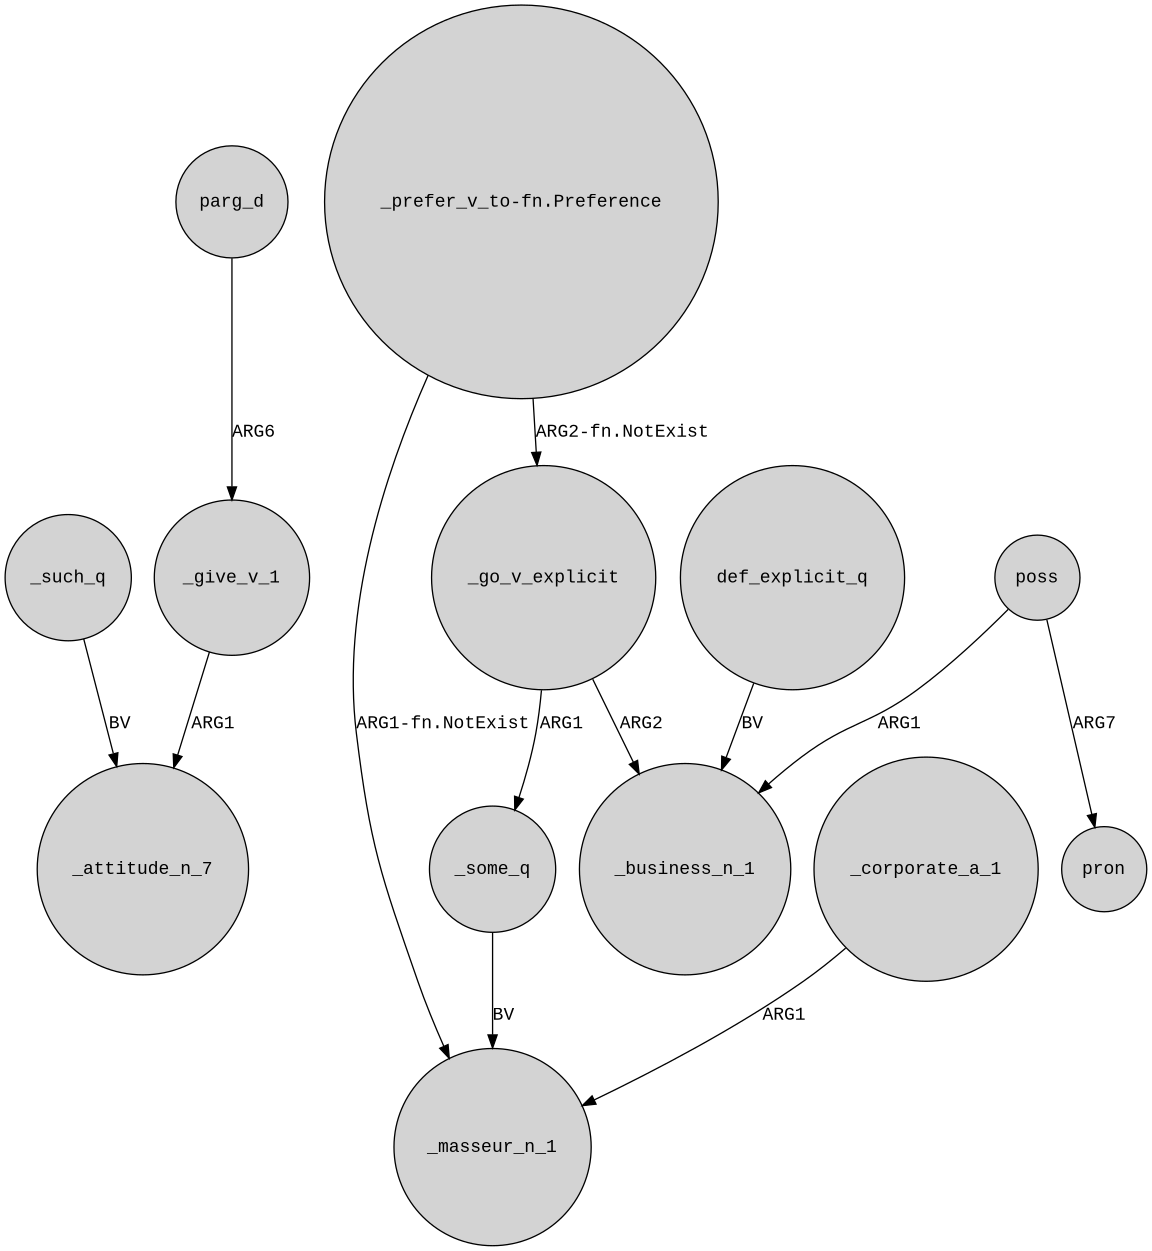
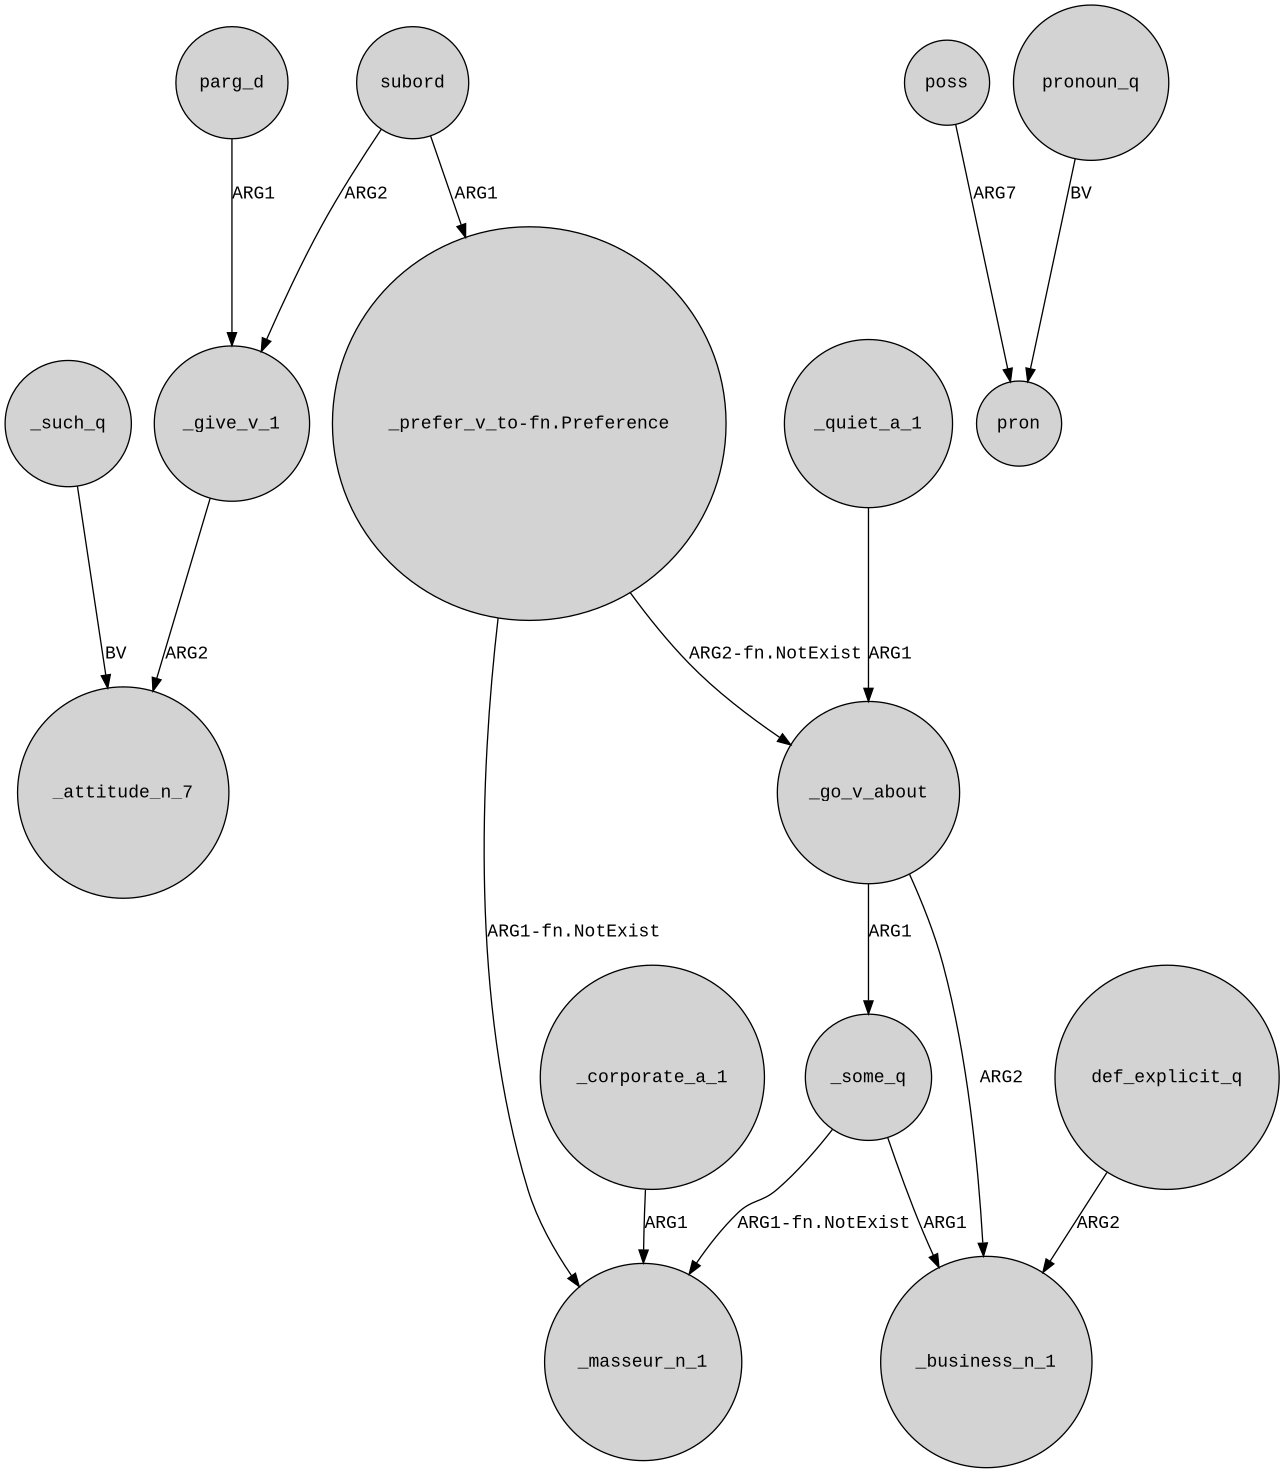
none -> (413, 83)
none -> (1091, 83)
none -> (868, 424)
(254, 432) -> (254, 194)
(544, 578) -> (868, 793)
(894, 705) -> (909, 1197)
(214, 723) -> (187, 654)
(753, 723) -> (1099, 1223)
(504, 1015) -> (825, 1223)
